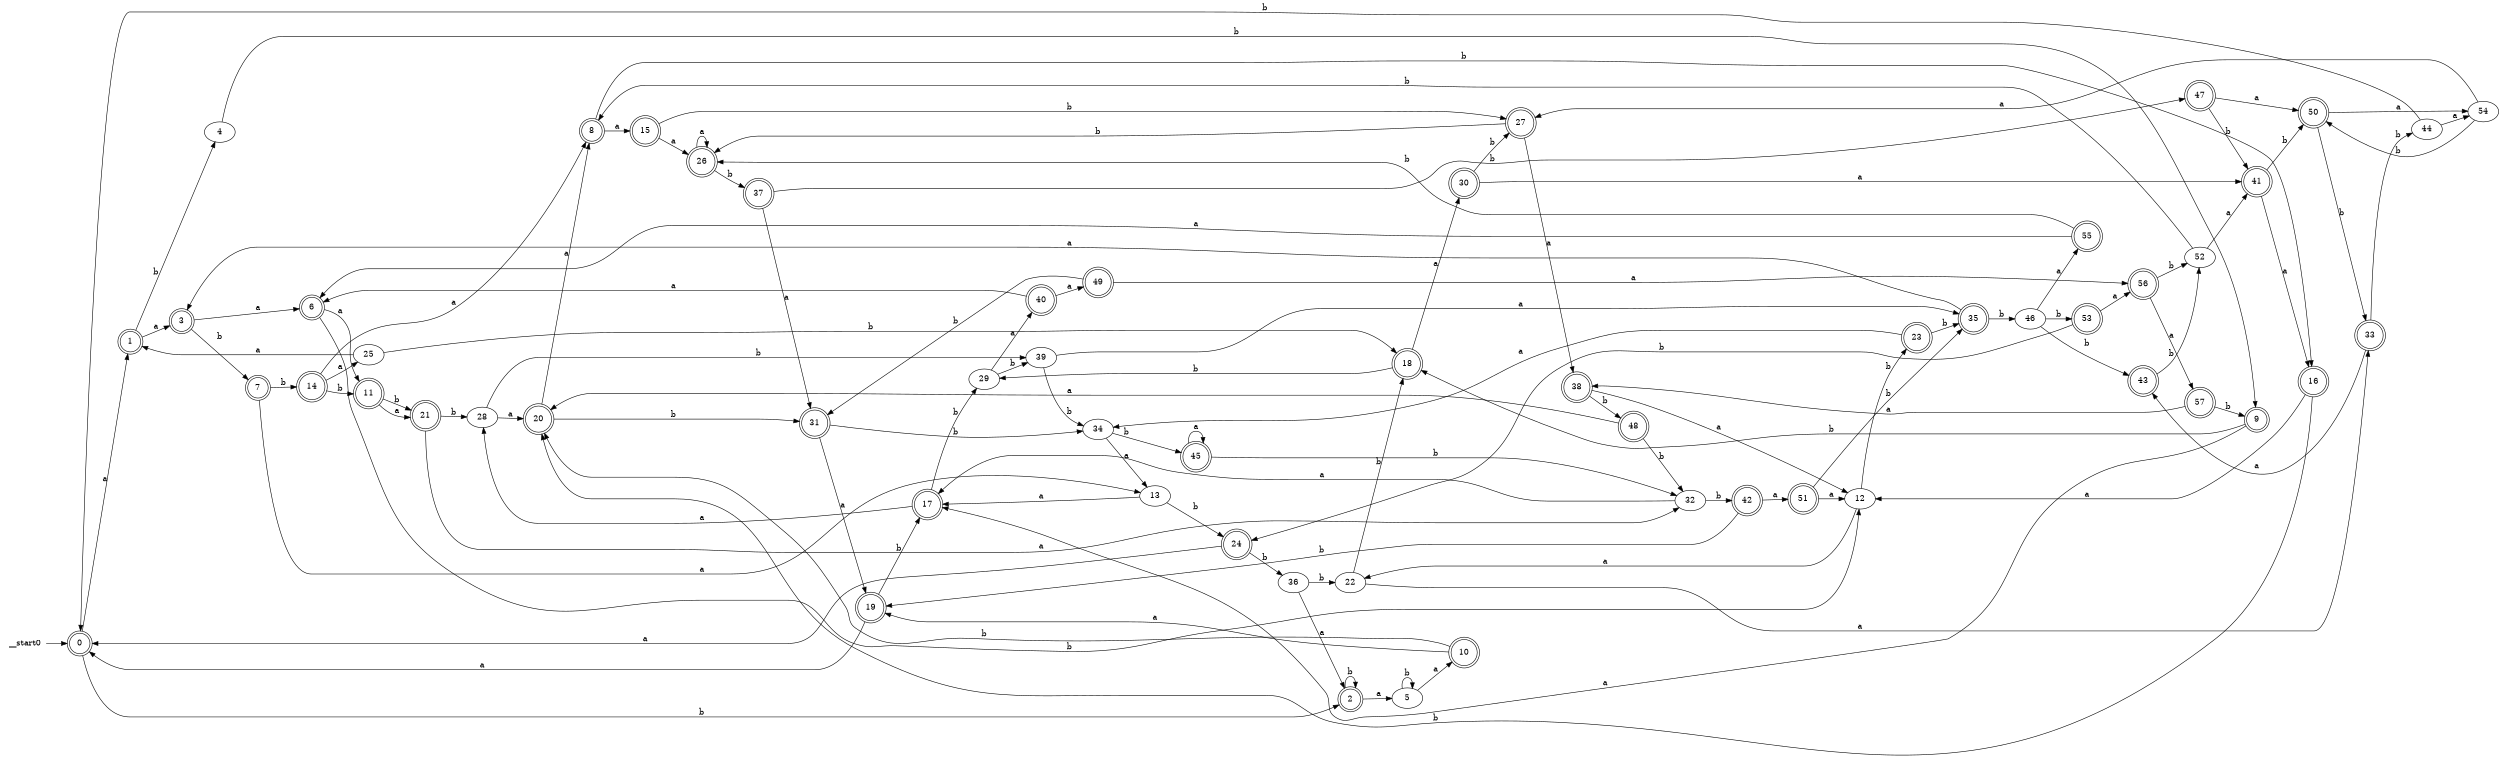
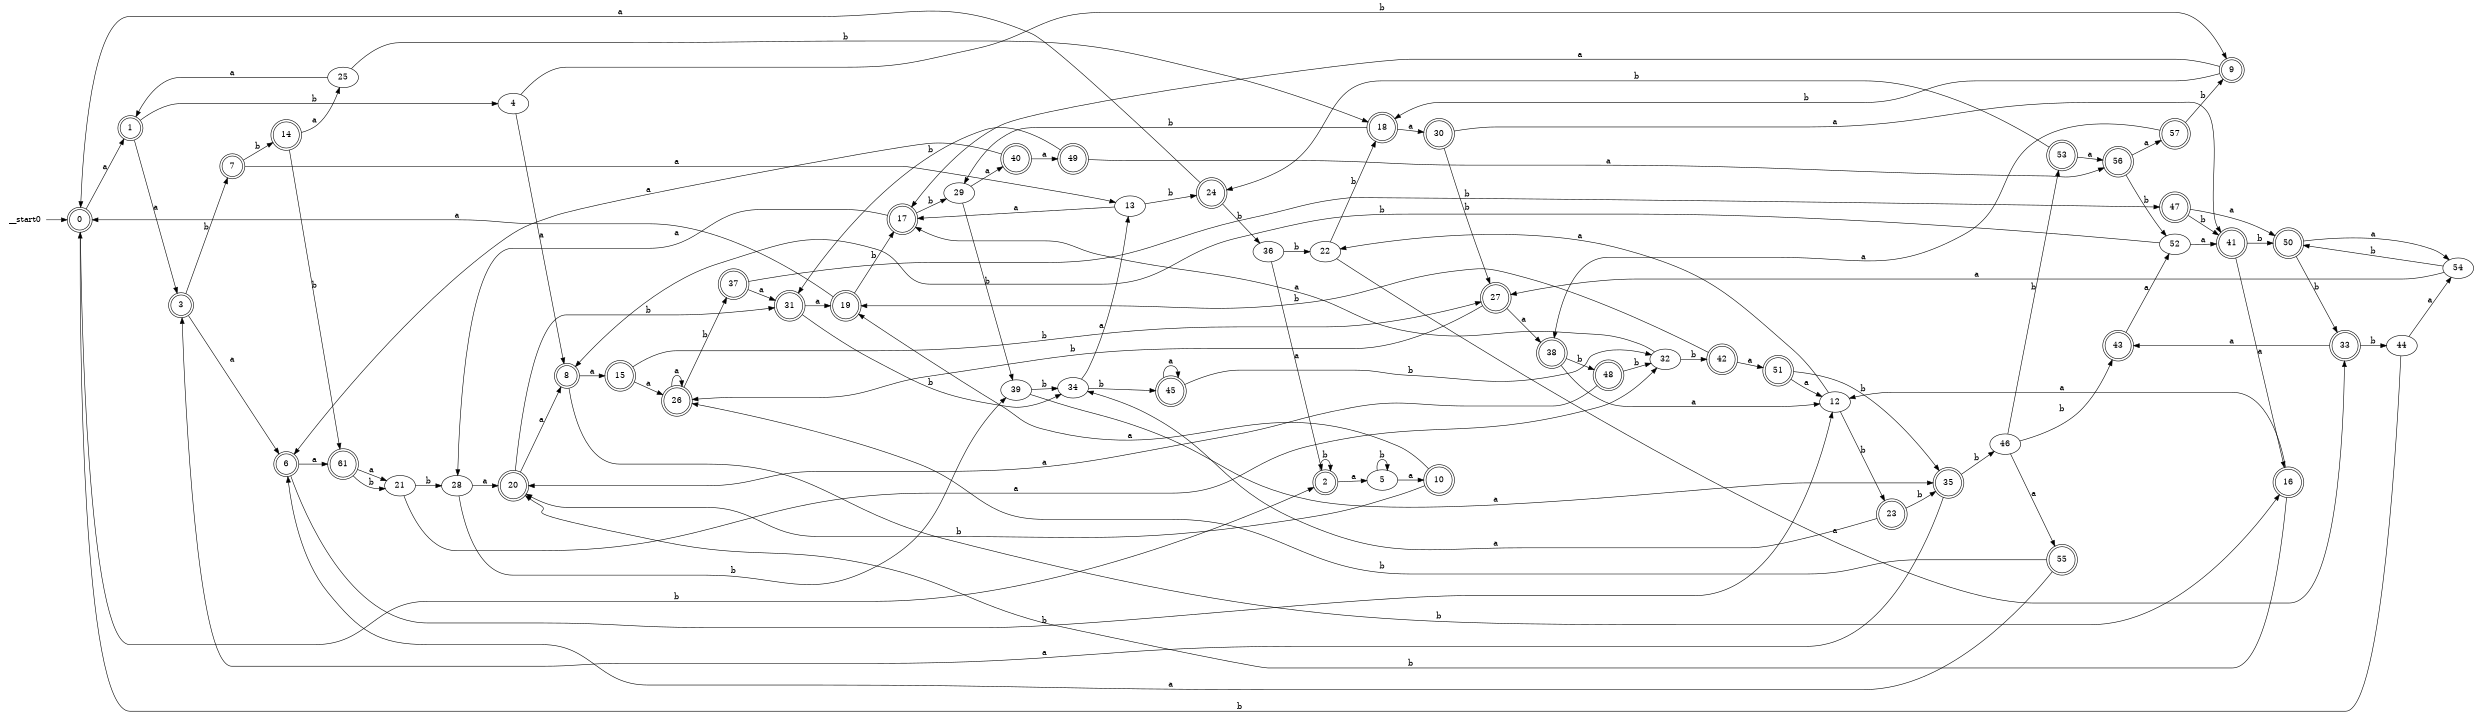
(468, 298) -> (539, 236)
(2172, 354) -> (2146, 288)
(369, 394) -> (343, 464)
(426, 416) -> (400, 486)
